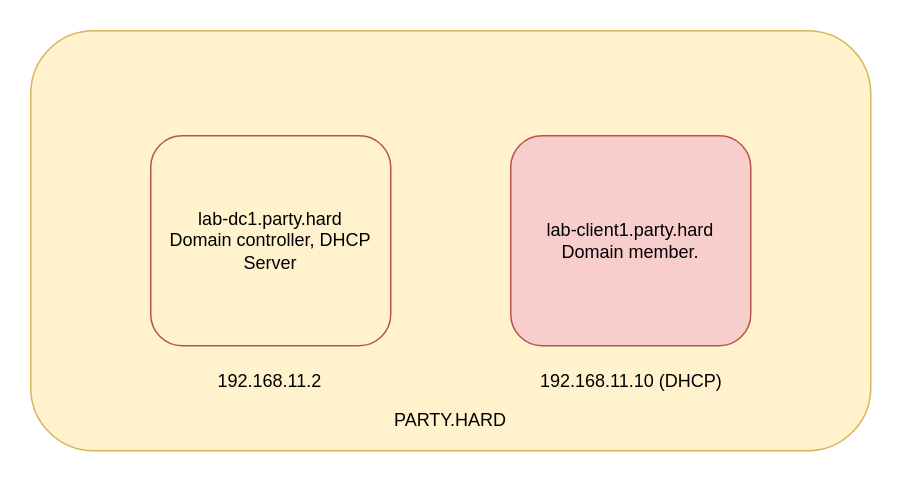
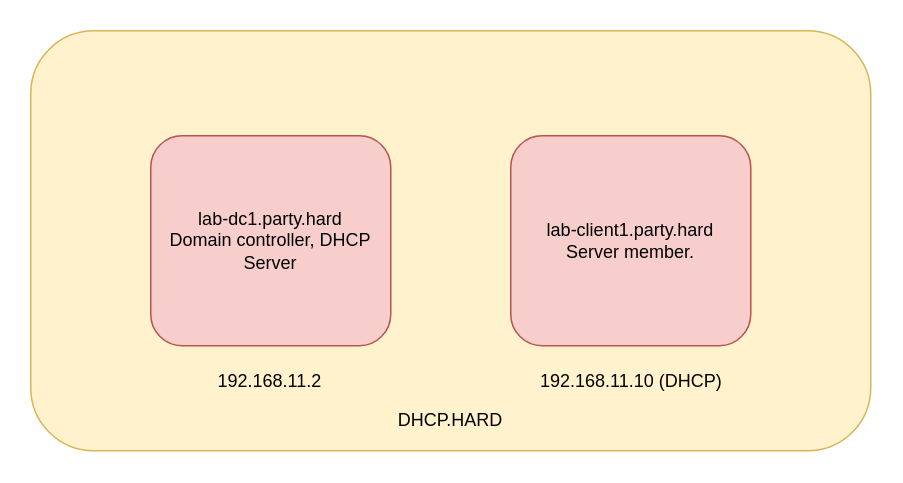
(271, 241) -> (271, 241)
(631, 241) -> (631, 241)
(451, 421) -> (451, 421)
